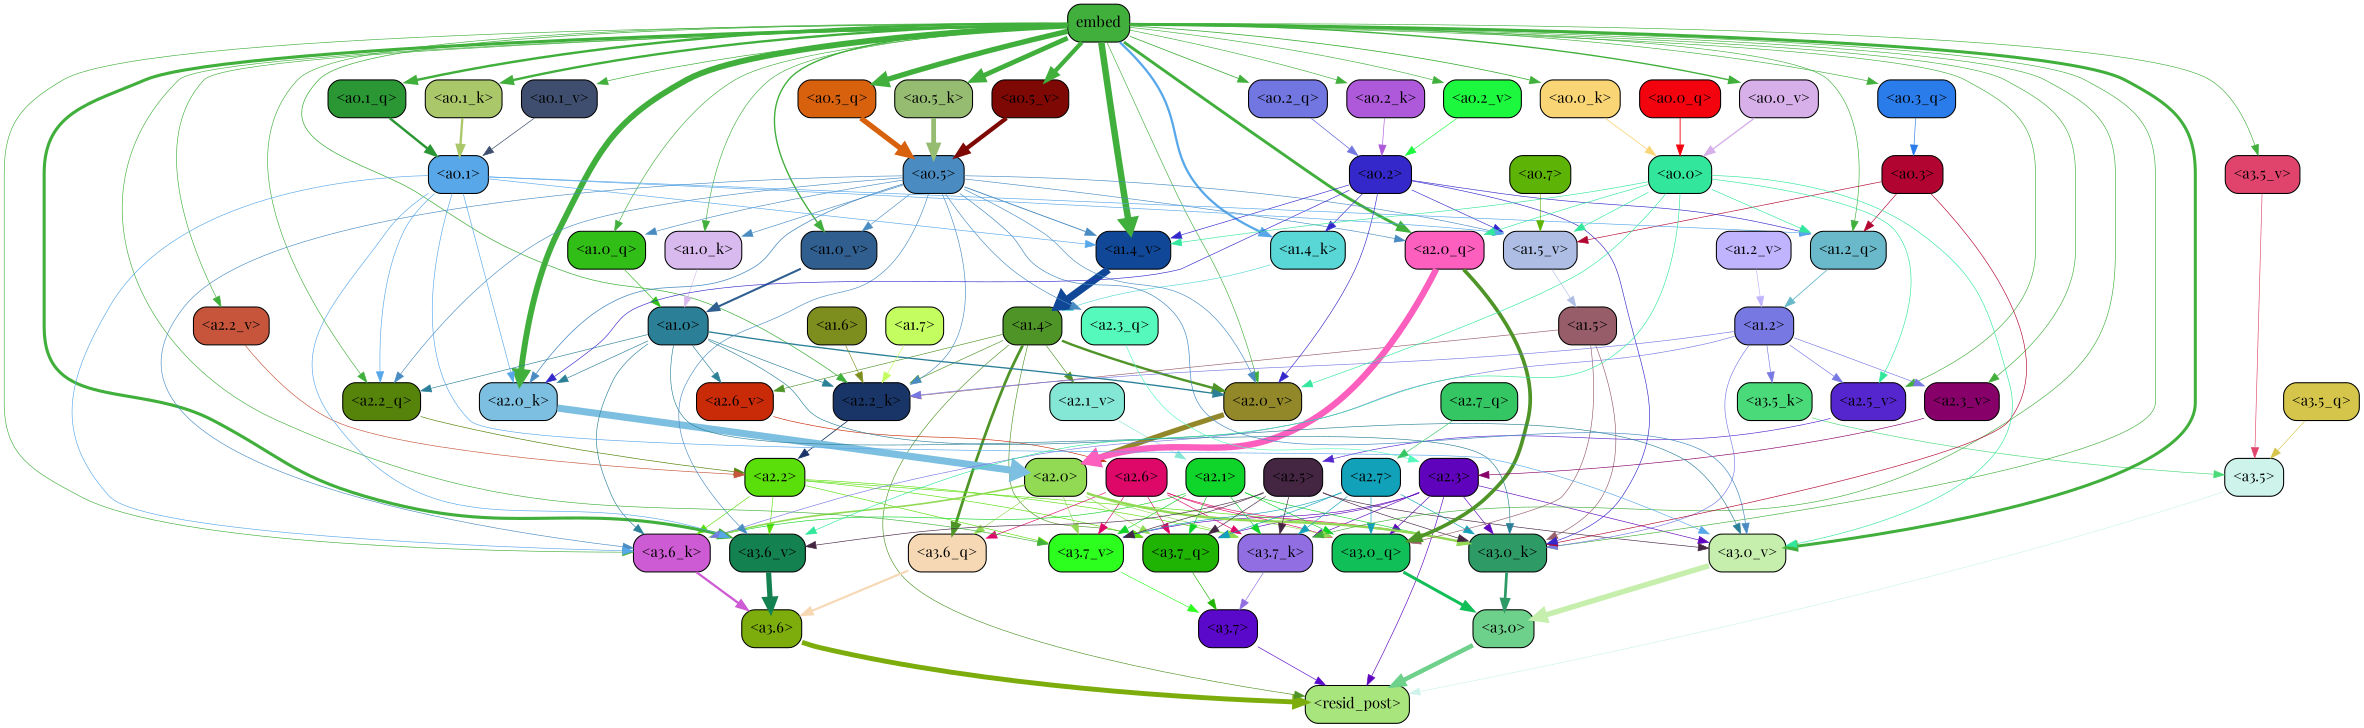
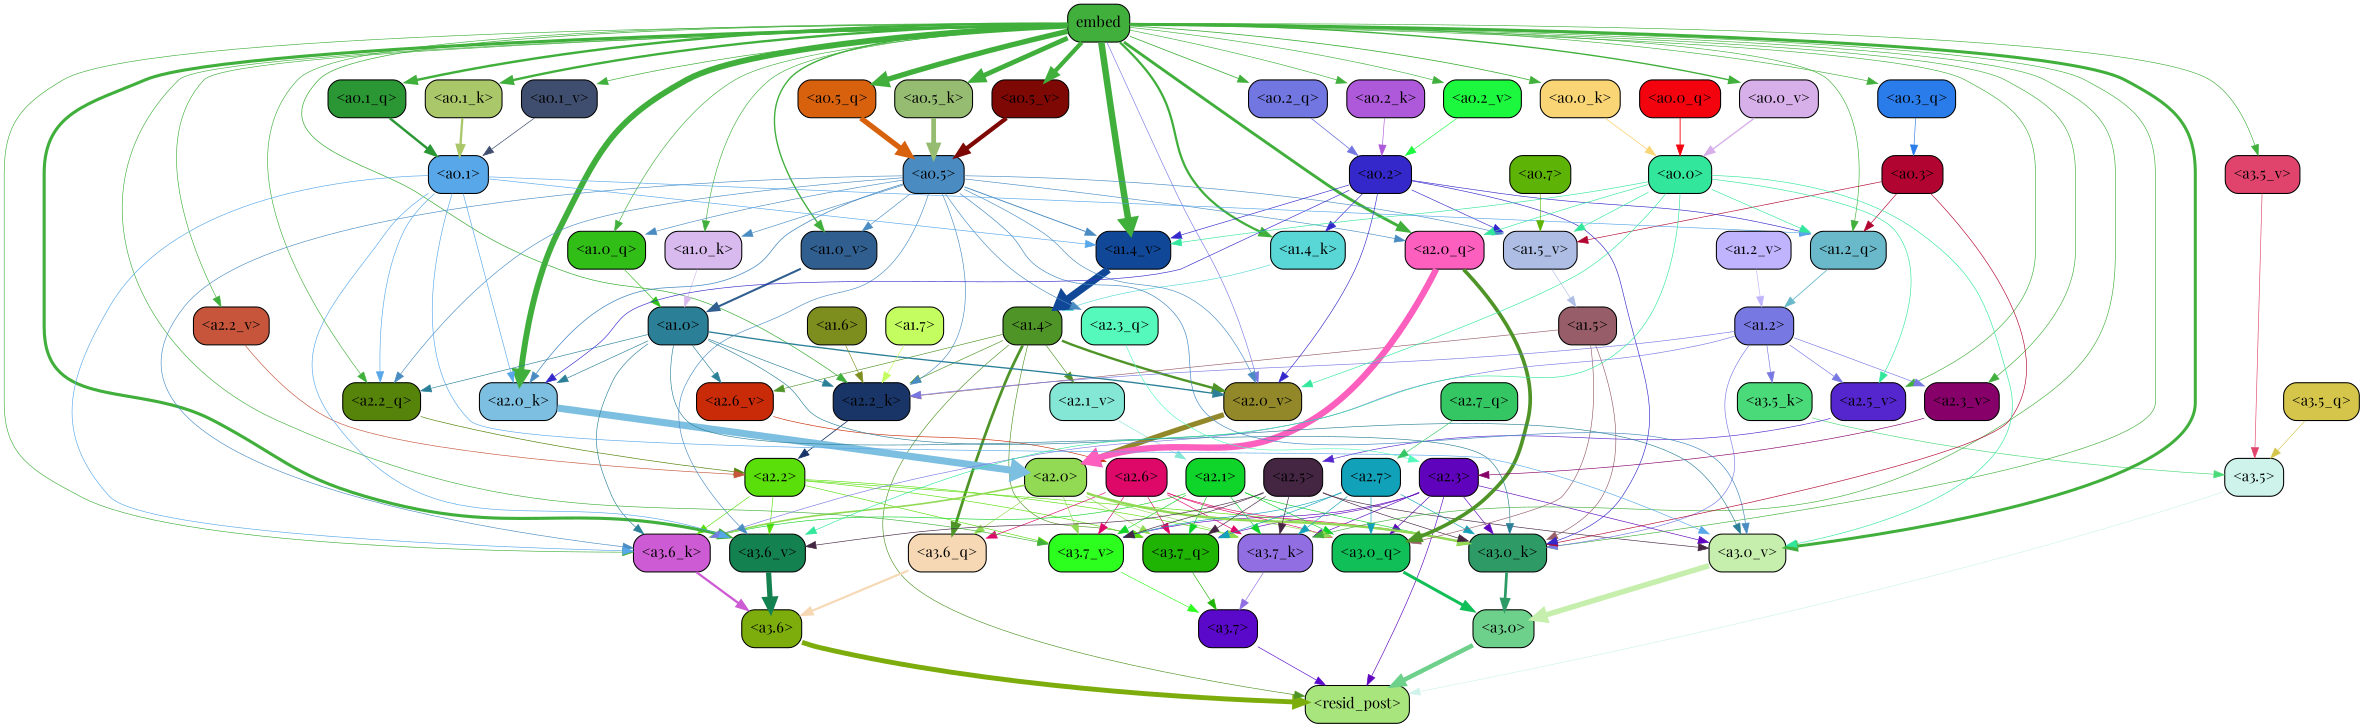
(1178, 147) -> (1178, 147)
(1179, 199) -> (1179, 199)
(991, 201) -> none
